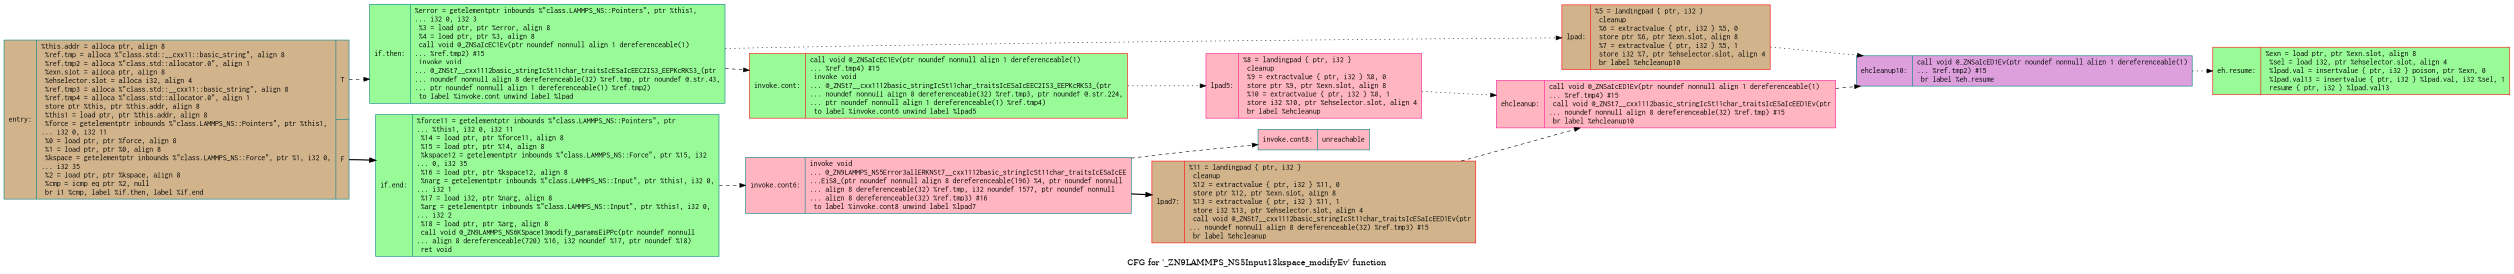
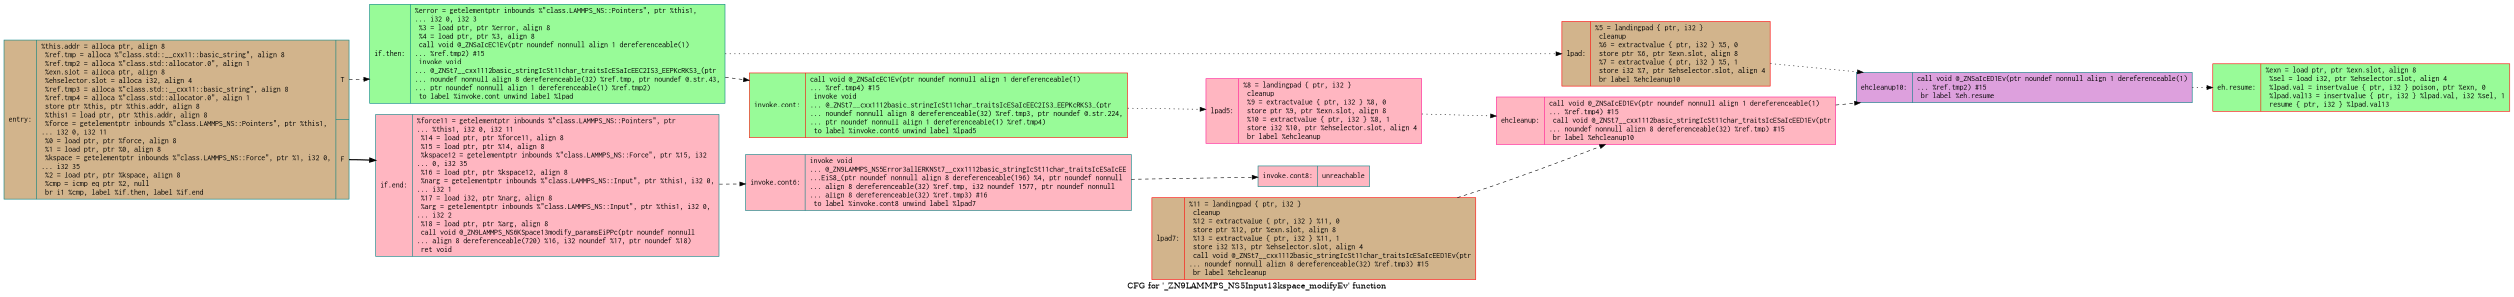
(547, 185) -> (547, 185)
(1139, 194) -> none
